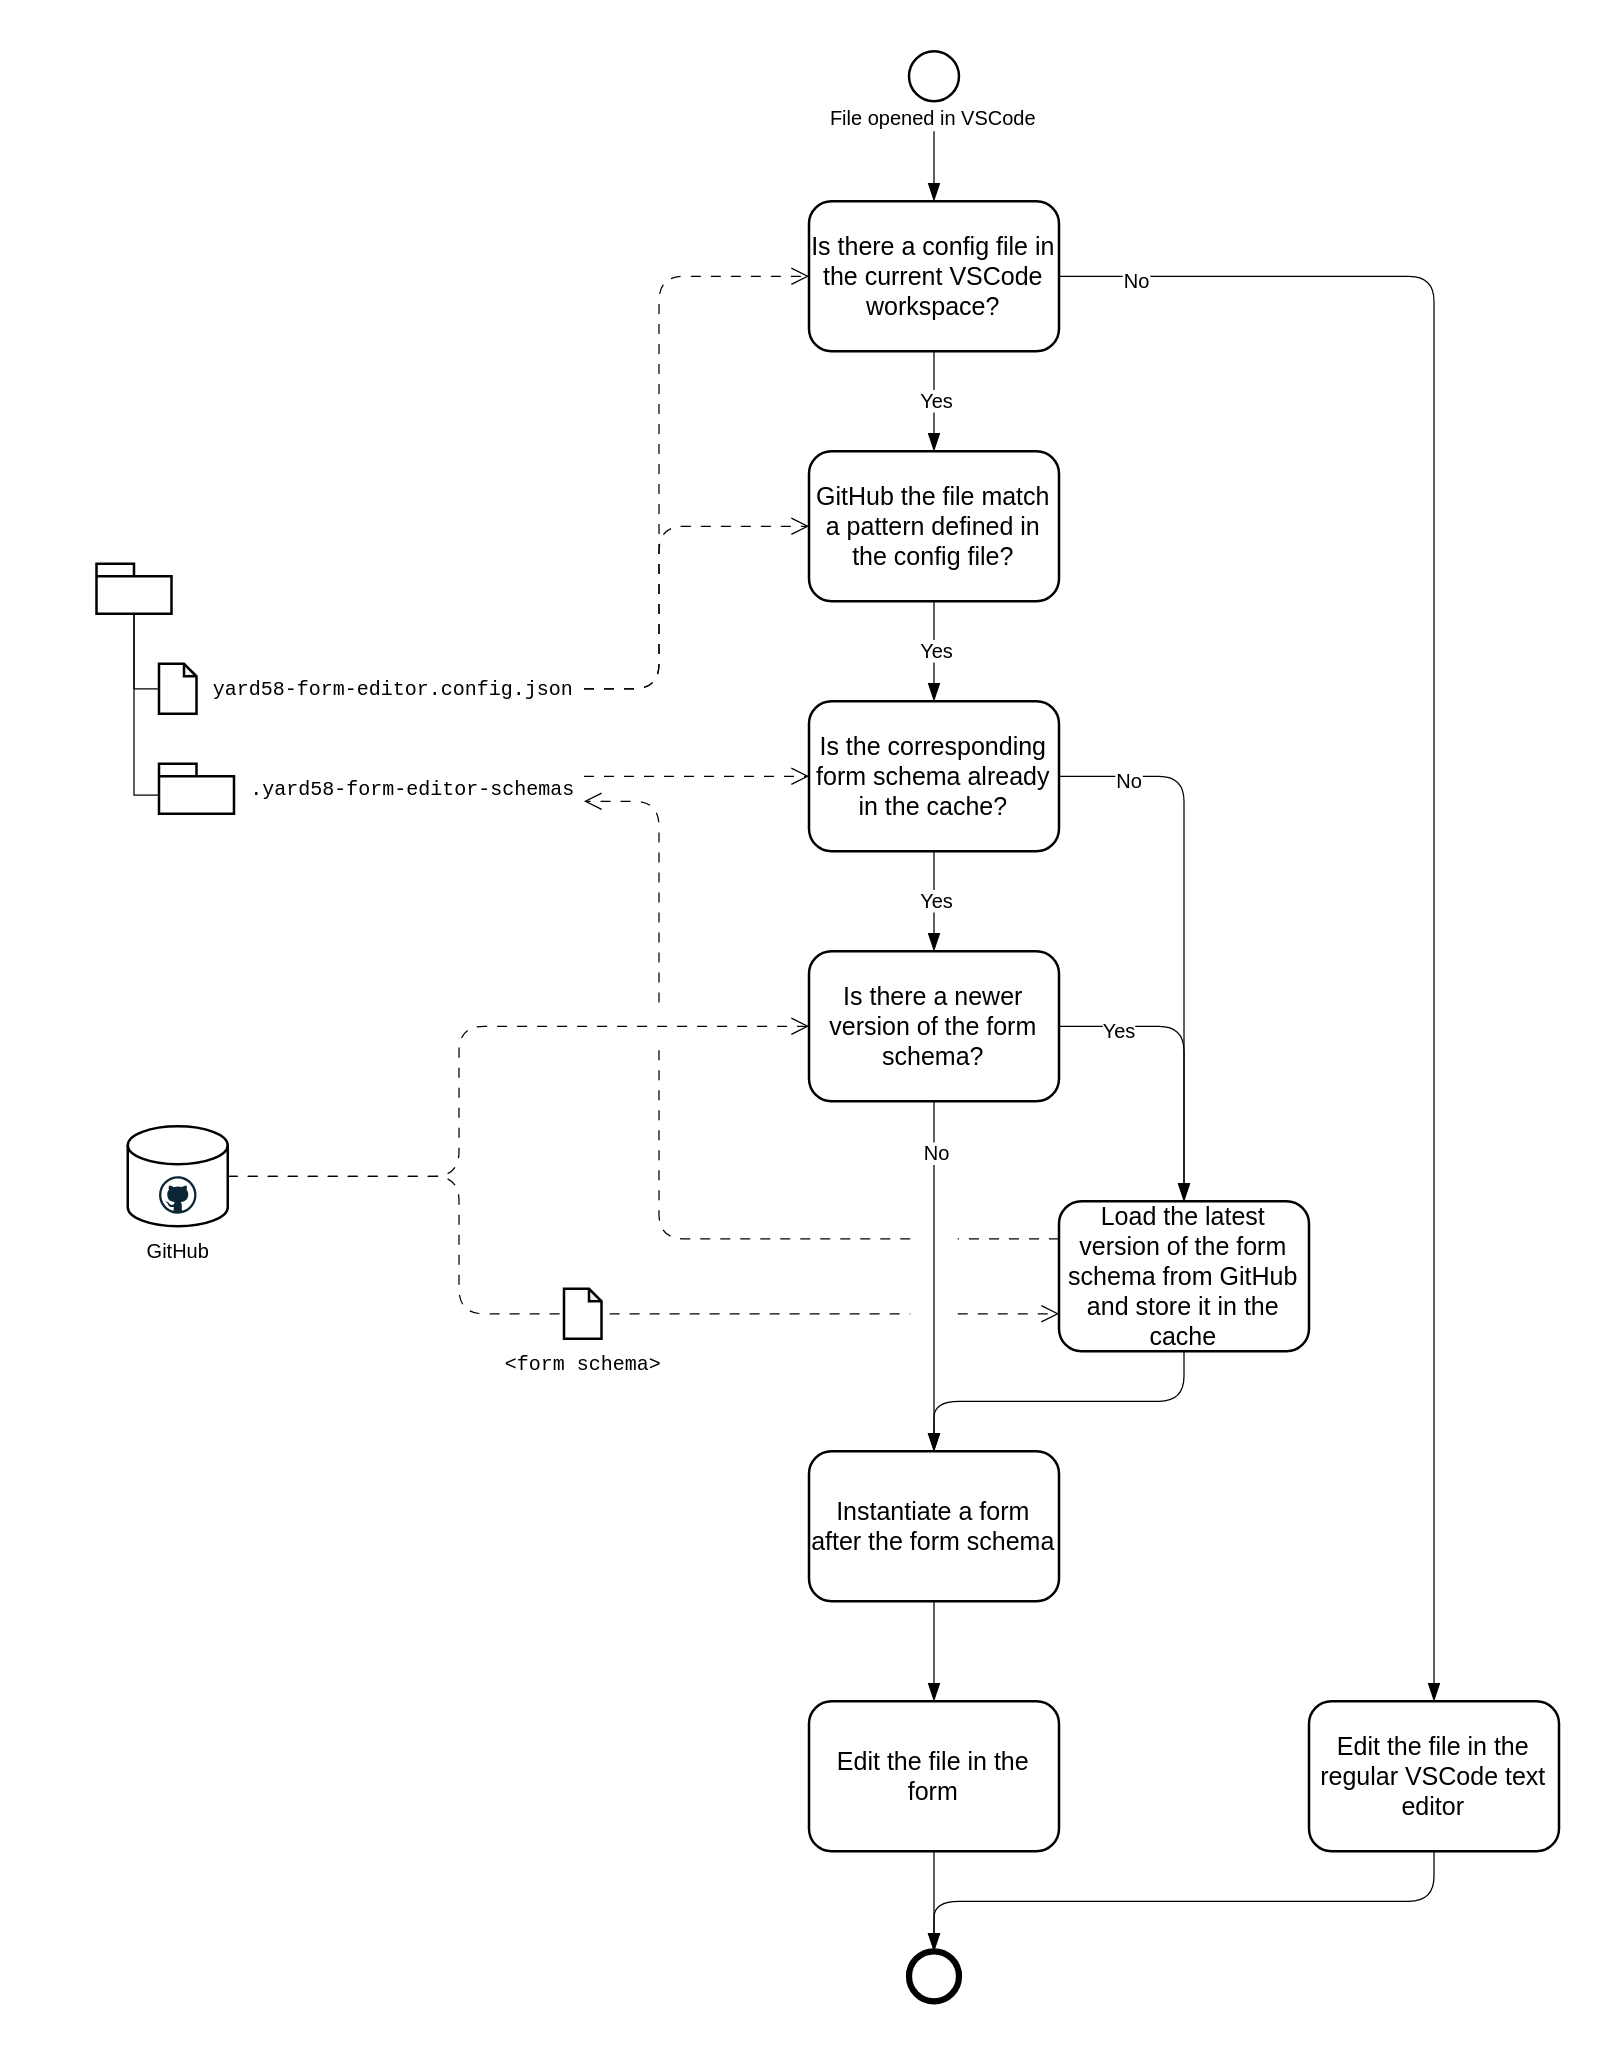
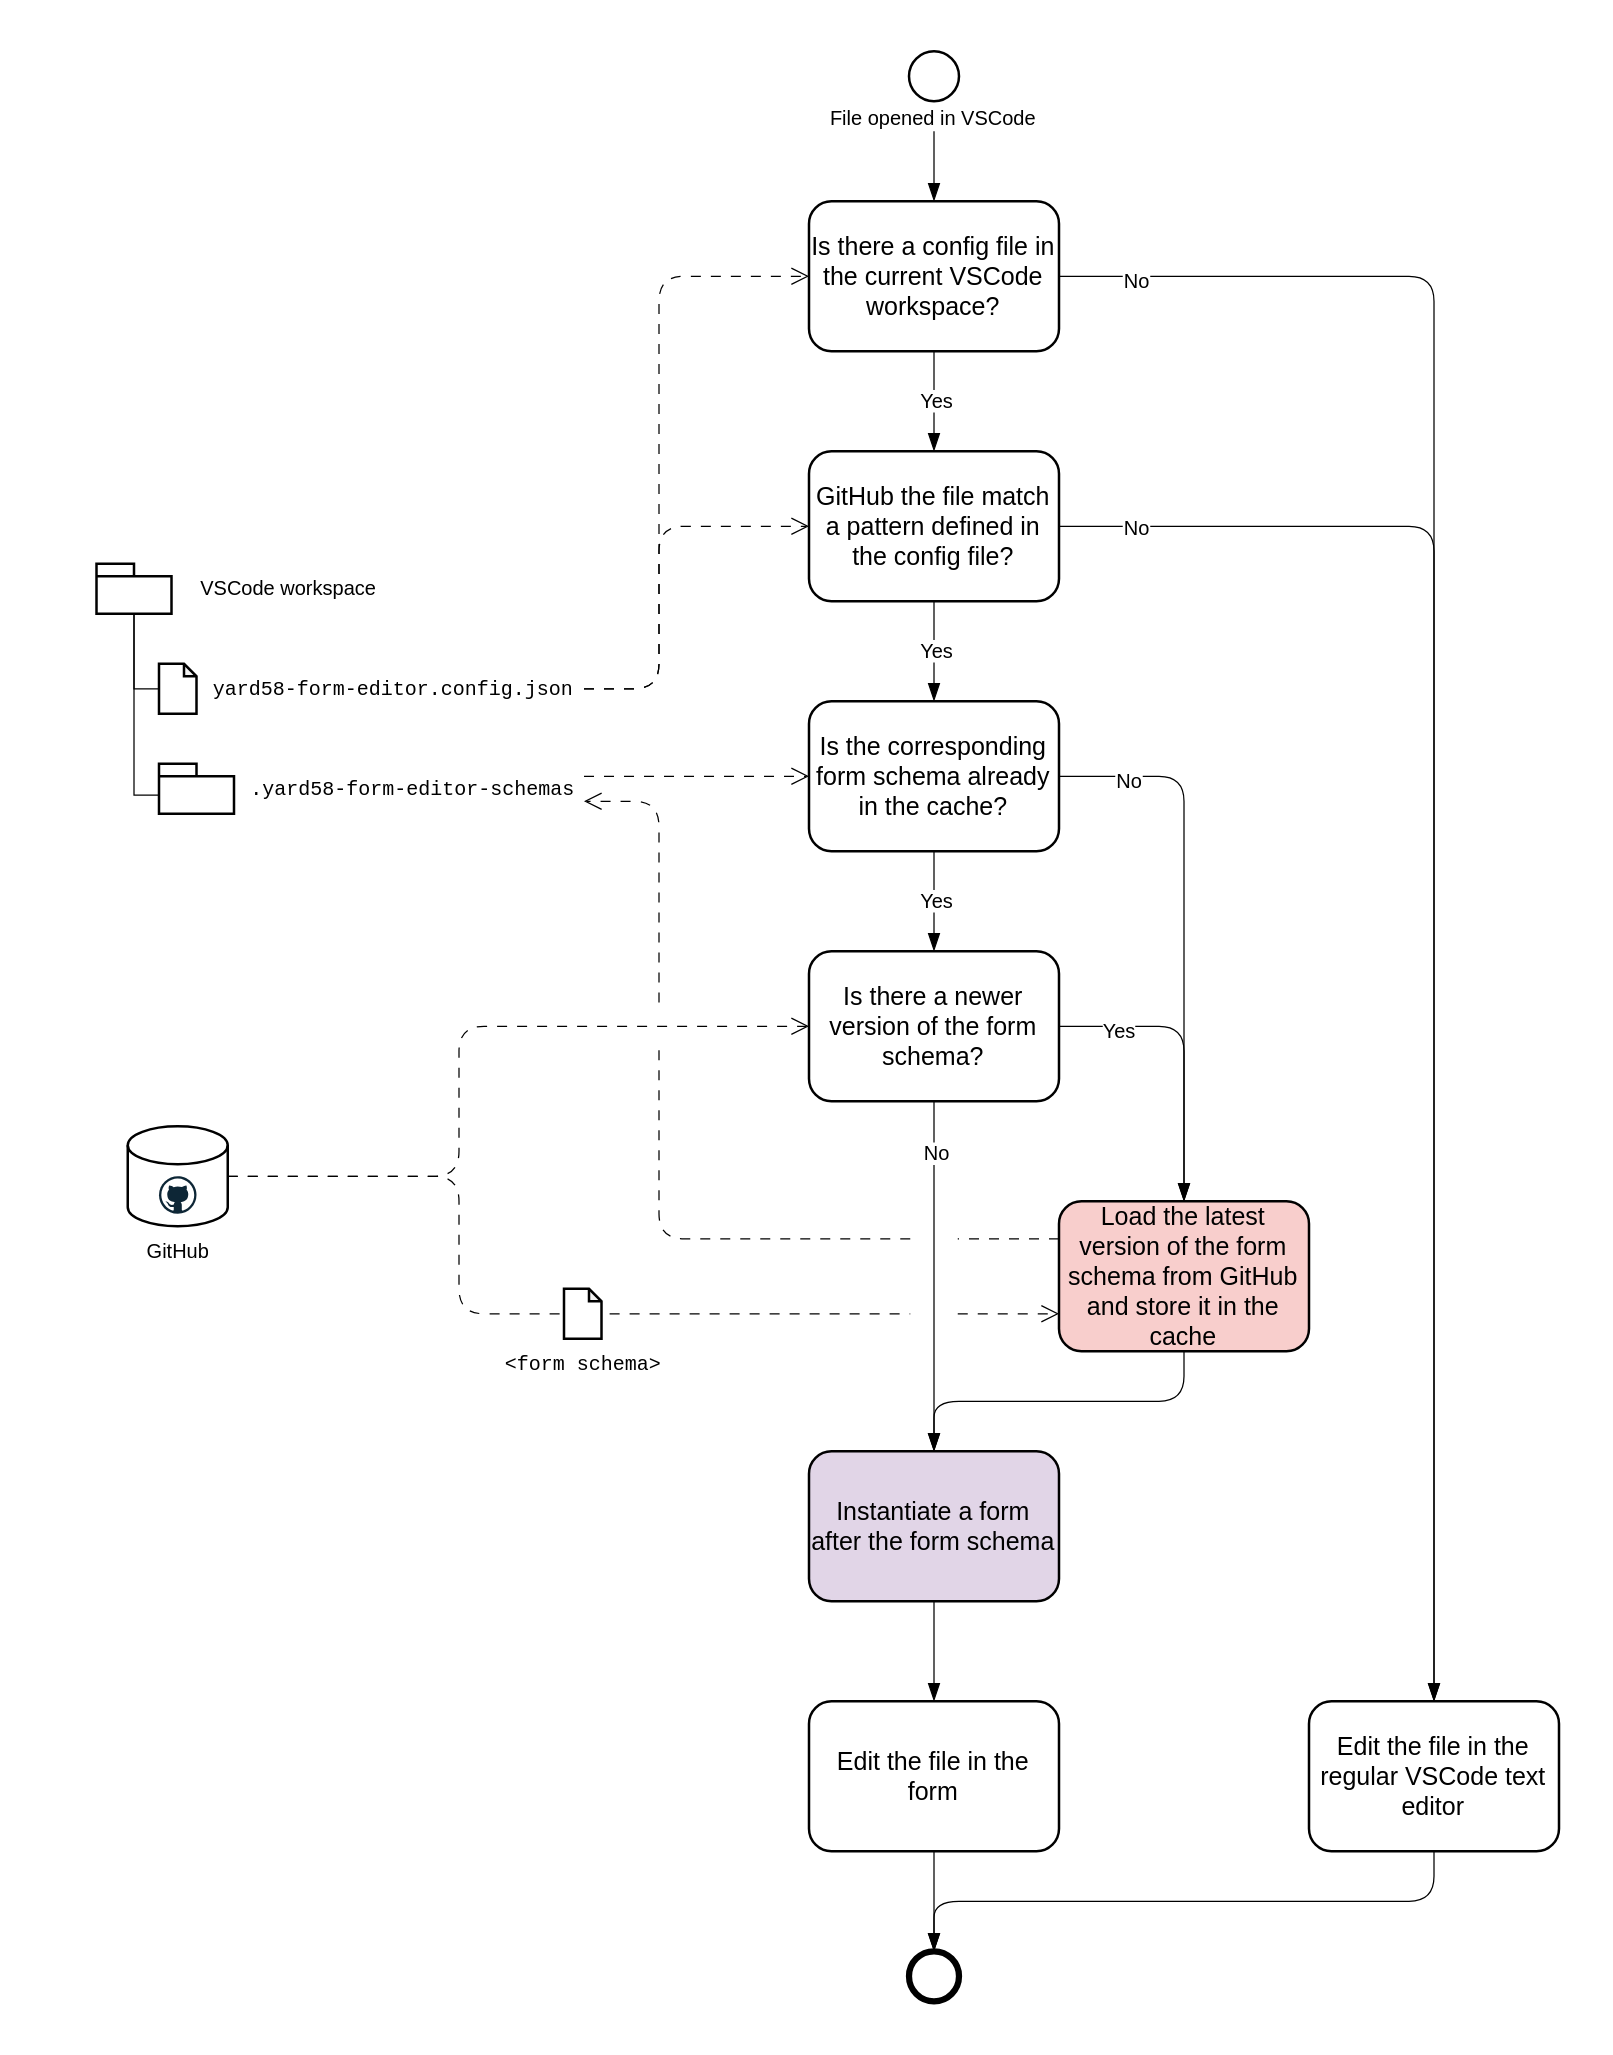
none -> (1243, 526)
none -> (321, 589)
(1184, 1276) -> (1184, 1276)
(934, 1526) -> (934, 1526)
